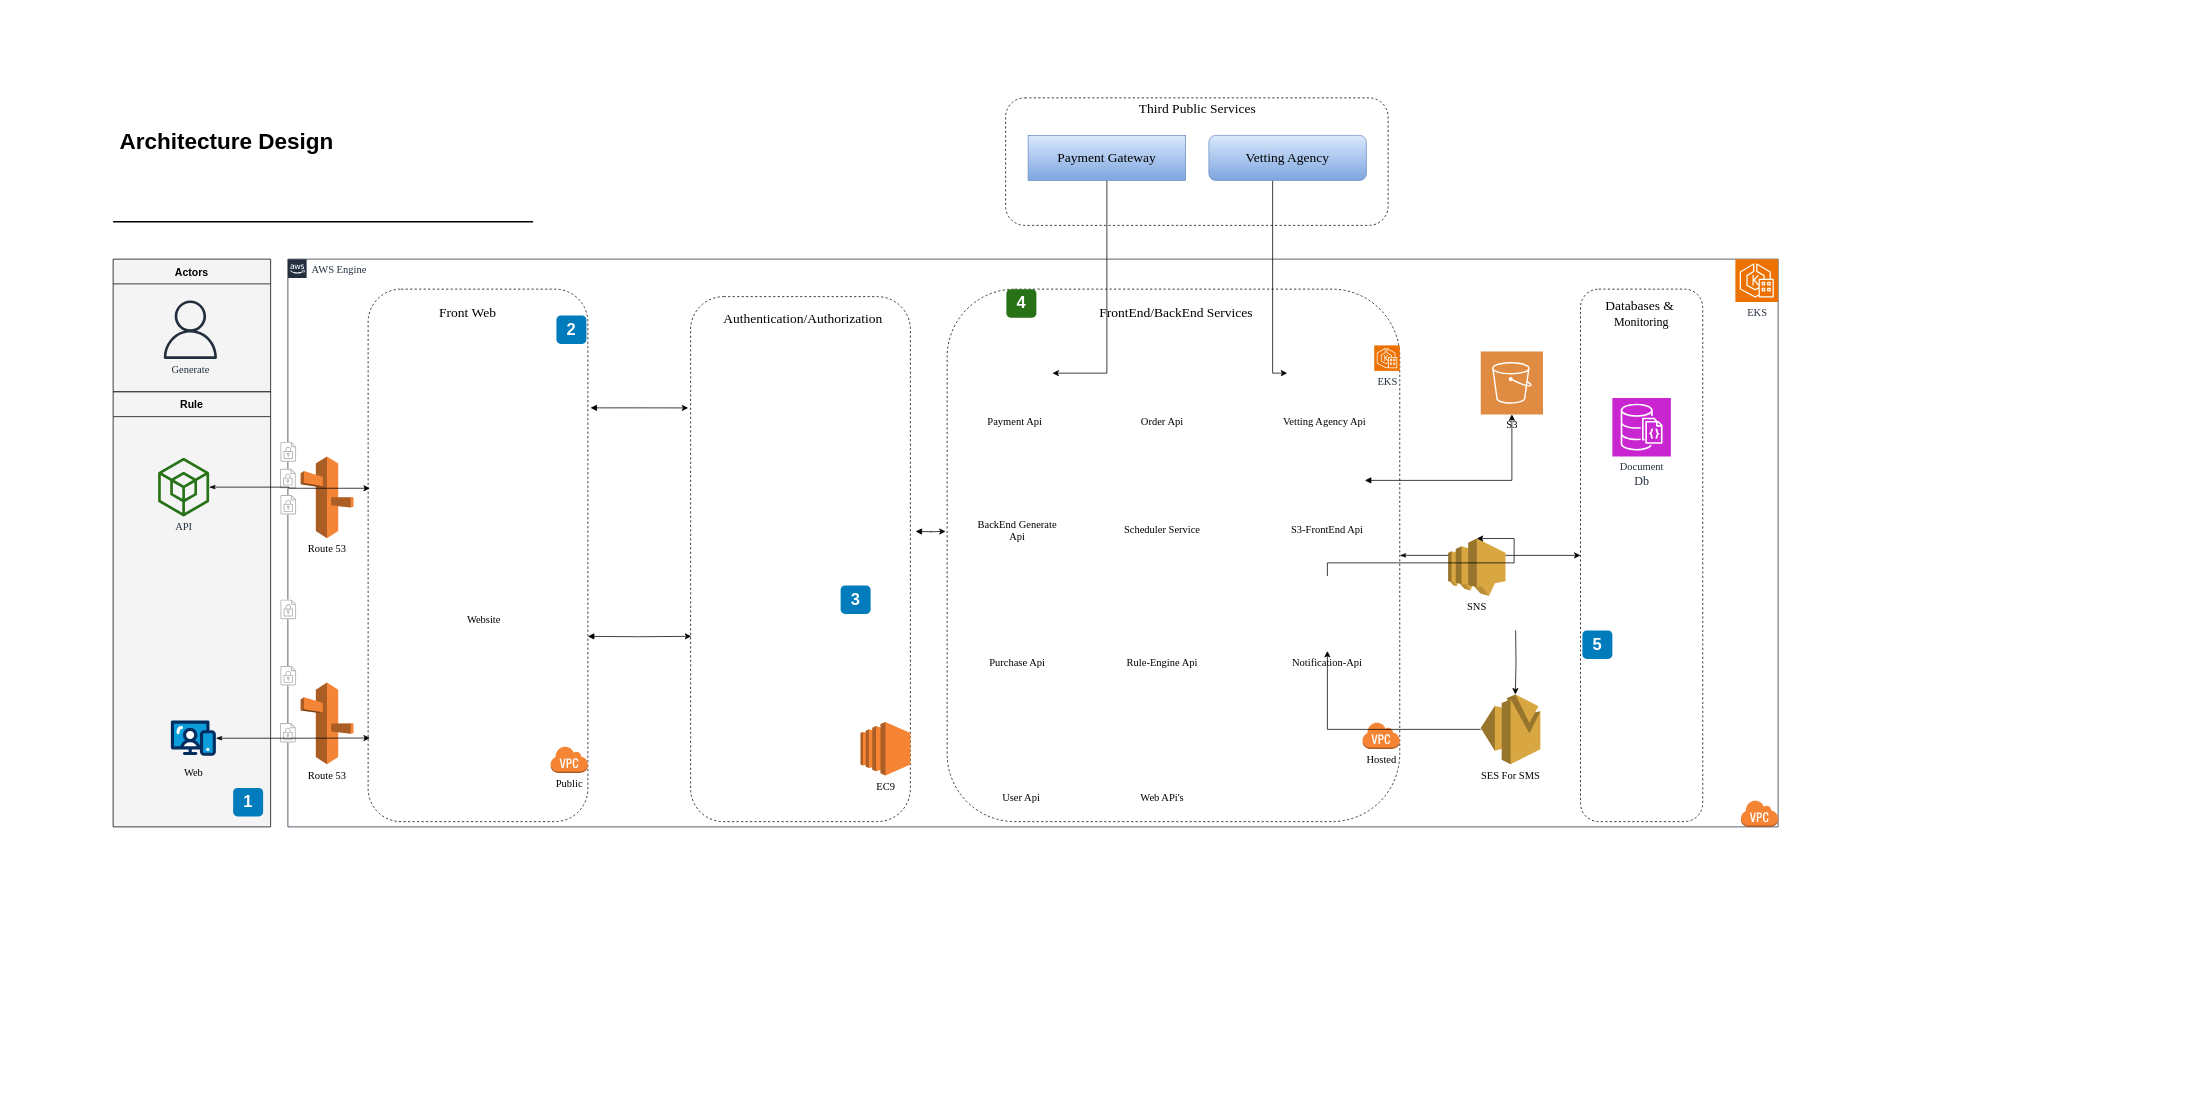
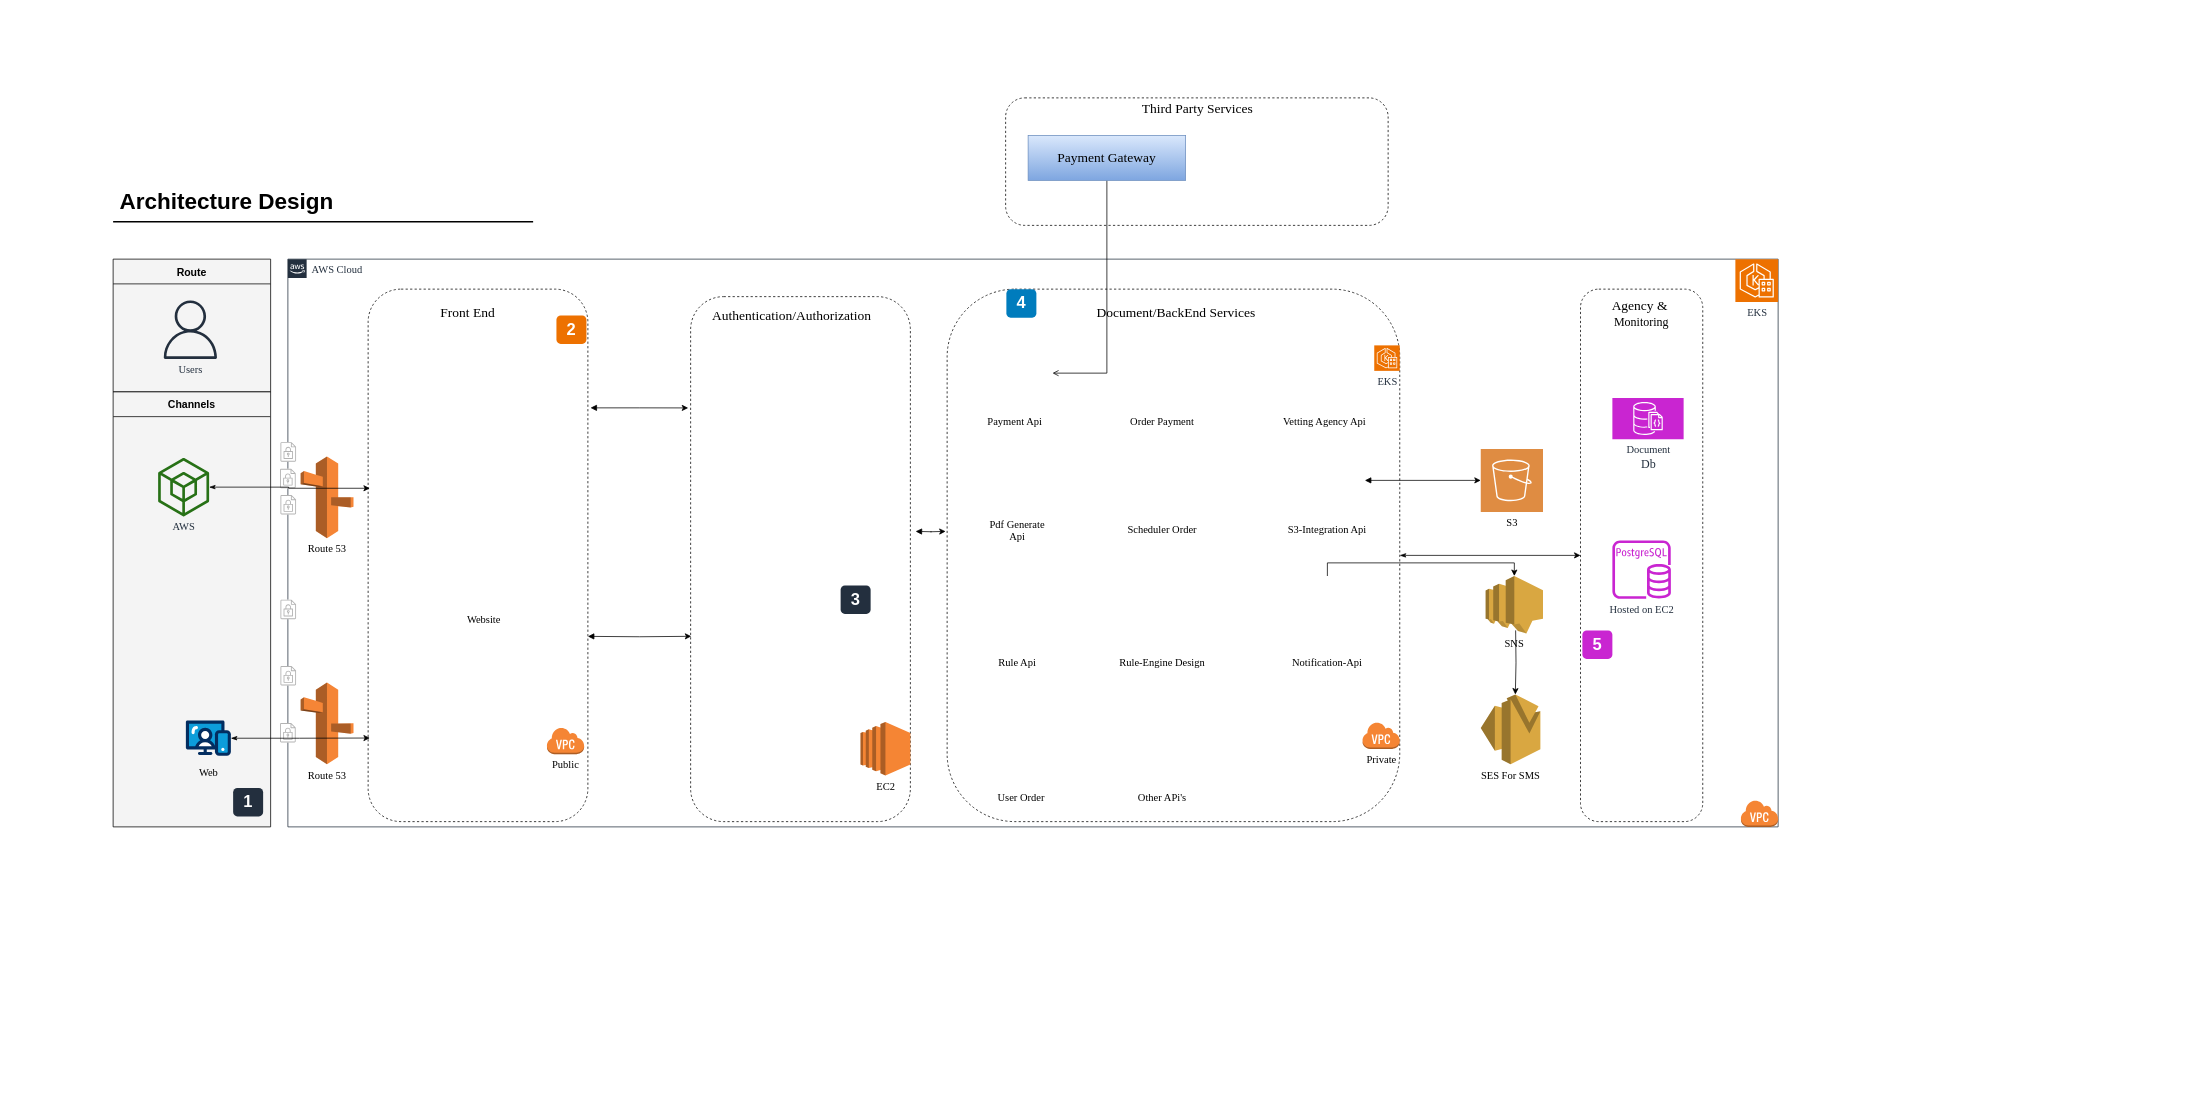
(1197, 109) -> (1197, 109)
(227, 140) -> (227, 200)
(1287, 158) -> none
(334, 270) -> (332, 270)
(191, 272) -> (191, 272)
(1272, 281) -> none
(1021, 303) -> (1021, 303)
(468, 313) -> (468, 313)
(1176, 313) -> (1176, 313)
(1641, 313) -> (1641, 313)
(803, 319) -> (792, 315)
(571, 330) -> (571, 330)
(191, 370) -> (191, 370)
(1059, 373) -> (1057, 373)
(1512, 383) -> (1512, 480)
(191, 405) -> (191, 405)
(1162, 422) -> (1162, 422)
(1641, 427) -> (1648, 419)
(1017, 524) -> (1017, 524)
(184, 527) -> (184, 527)
(1162, 529) -> (1162, 529)
(1327, 529) -> (1327, 529)
(1477, 567) -> (1514, 605)
none -> (1641, 570)
(855, 600) -> (855, 600)
(1597, 645) -> (1597, 645)
(1017, 662) -> (1017, 662)
(1162, 662) -> (1162, 662)
(1367, 729) -> none
(193, 738) -> (208, 738)
(569, 759) -> (565, 741)
(1382, 760) -> (1382, 760)
(886, 787) -> (886, 787)
(1021, 797) -> (1021, 797)
(1162, 797) -> (1162, 797)
(248, 802) -> (248, 802)
